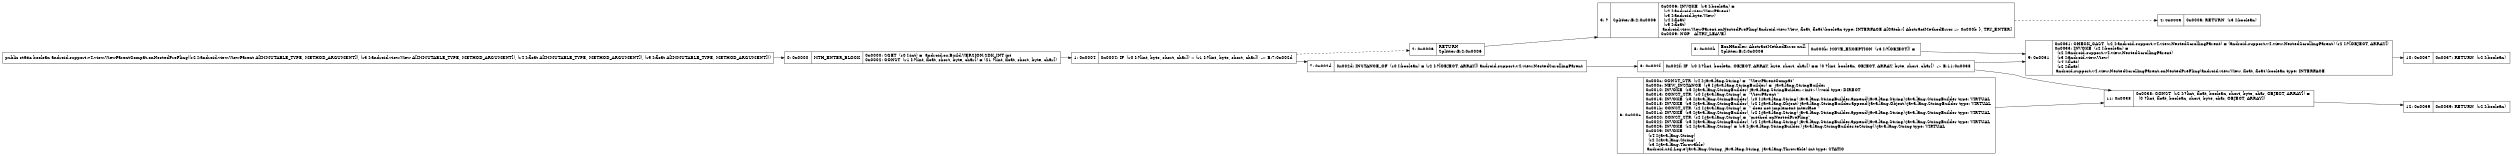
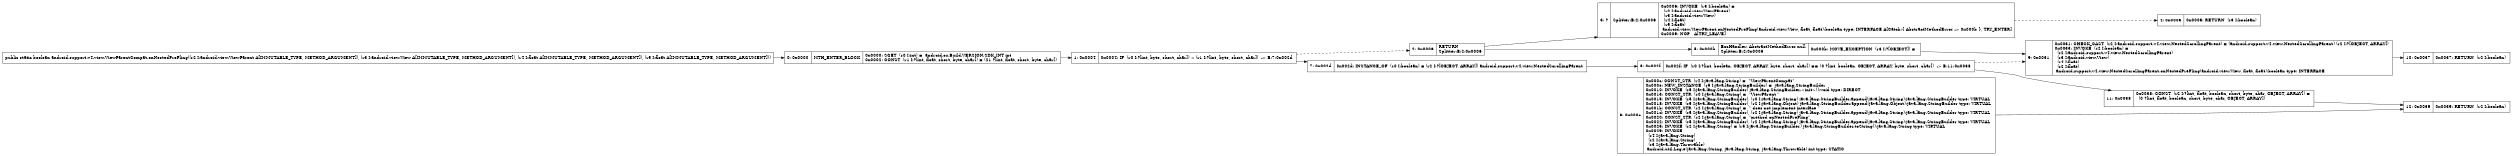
(1688, 16) -> (1688, 16)
none -> (1586, 49)
(1999, 62) -> (1999, 62)
(2048, 105) -> (2198, 113)
